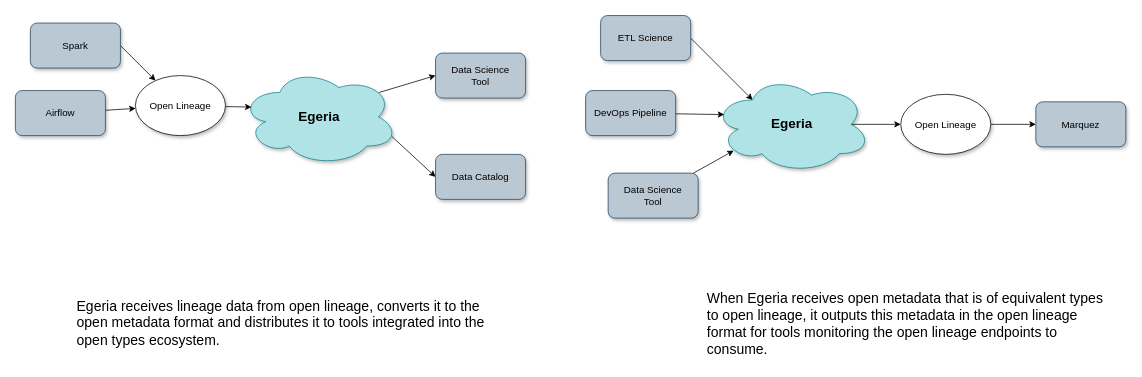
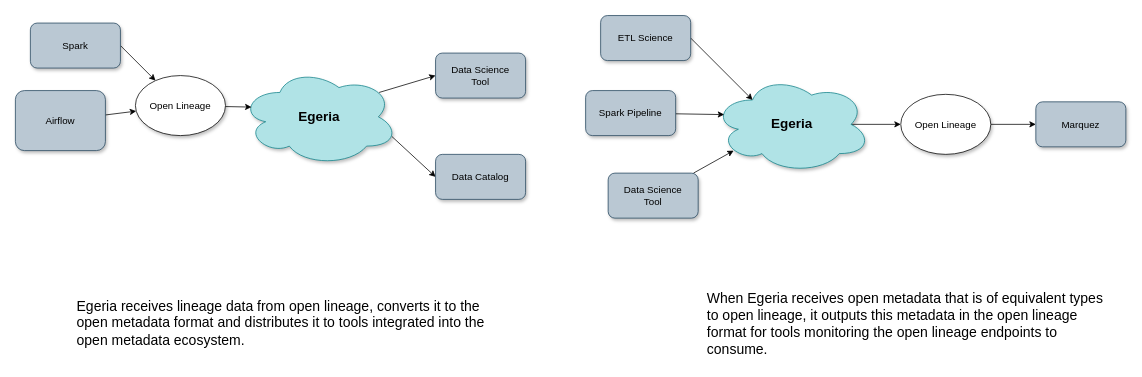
(60, 113) -> (60, 120)
(630, 113) -> (630, 113)
(282, 310) -> (282, 310)
